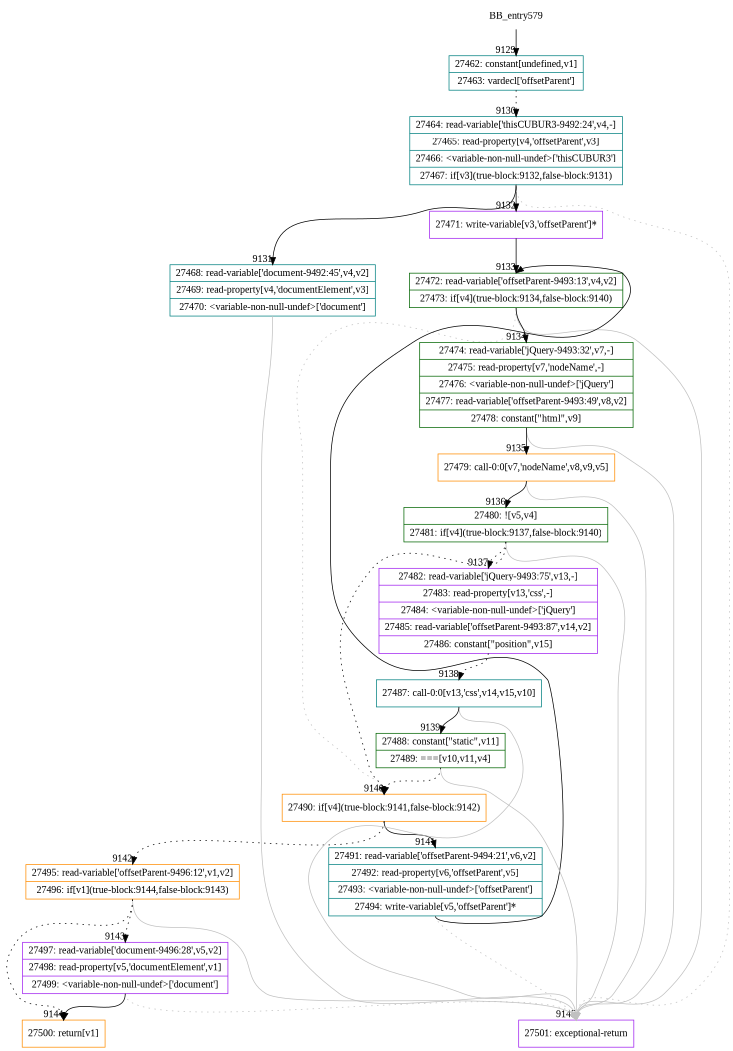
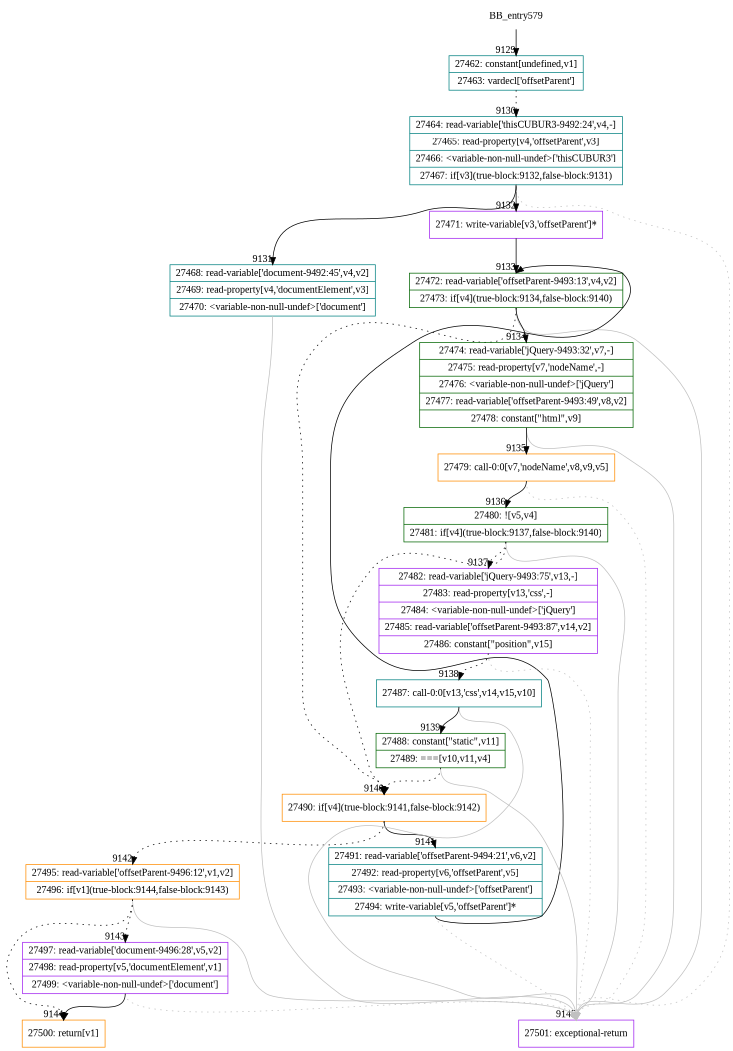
(303, 467) -> (303, 467)
(646, 720) -> (646, 720)
none -> (590, 795)
